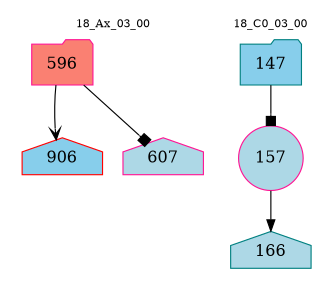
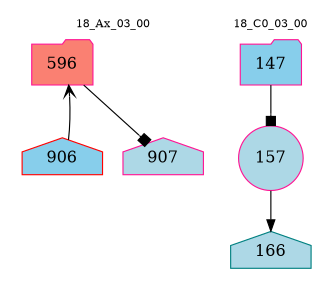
(271, 65) -> (271, 65)
(55, 107) -> (70, 118)
(163, 158) -> (163, 158)
